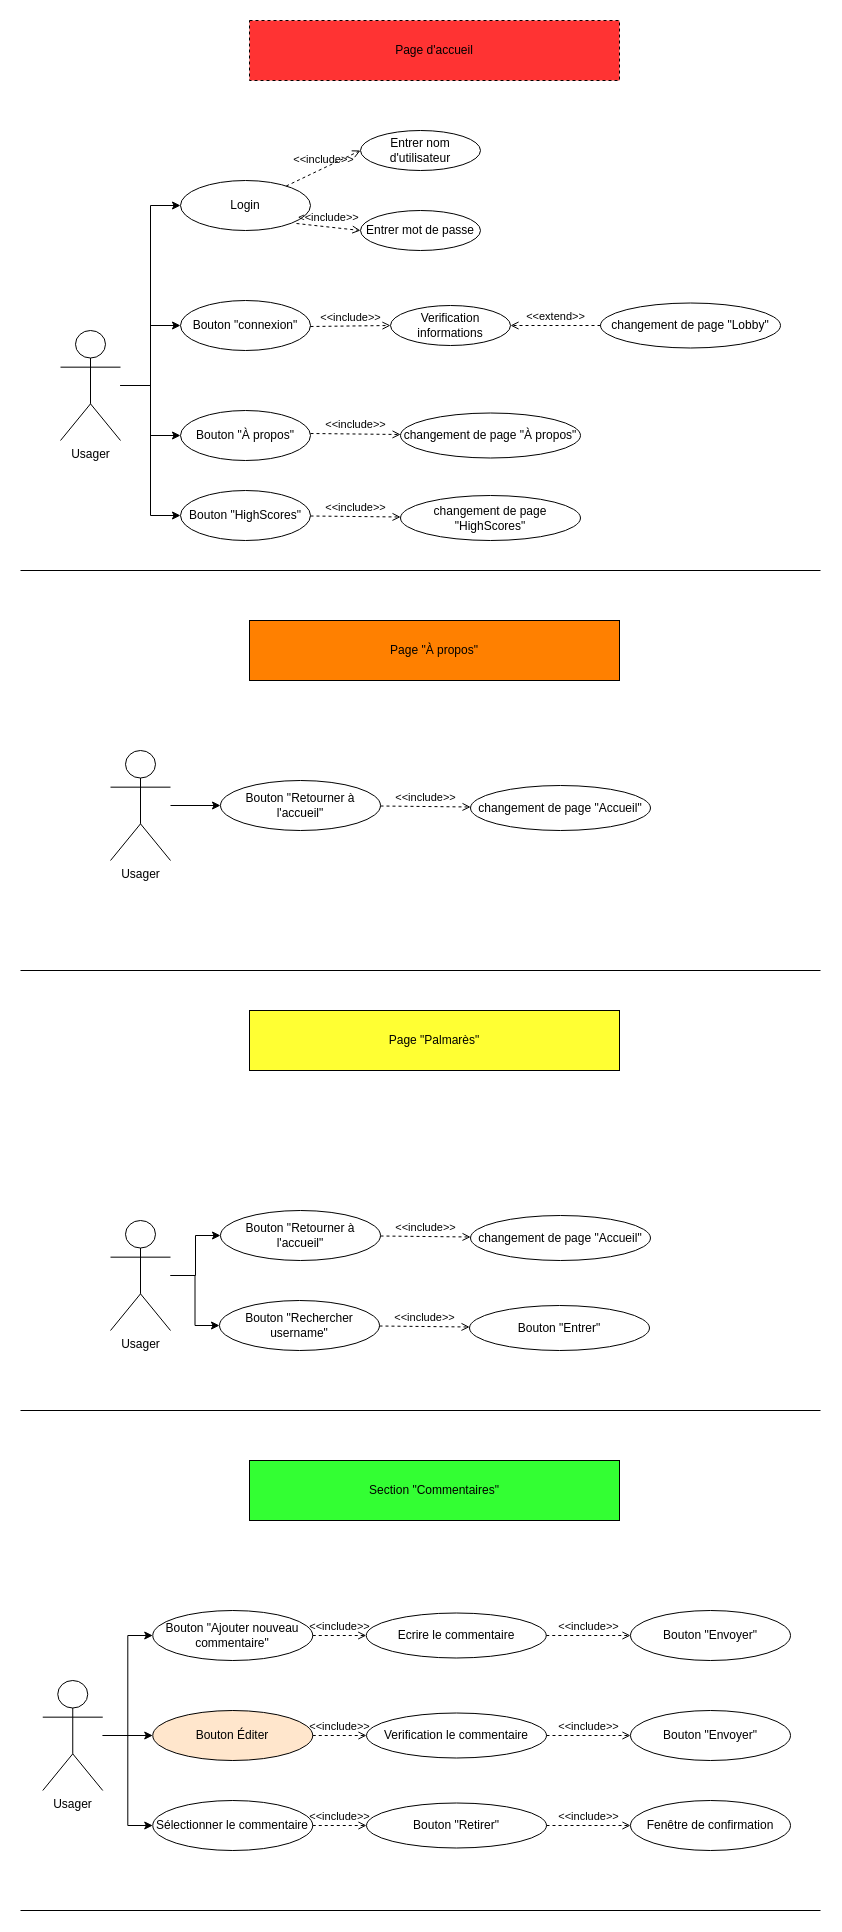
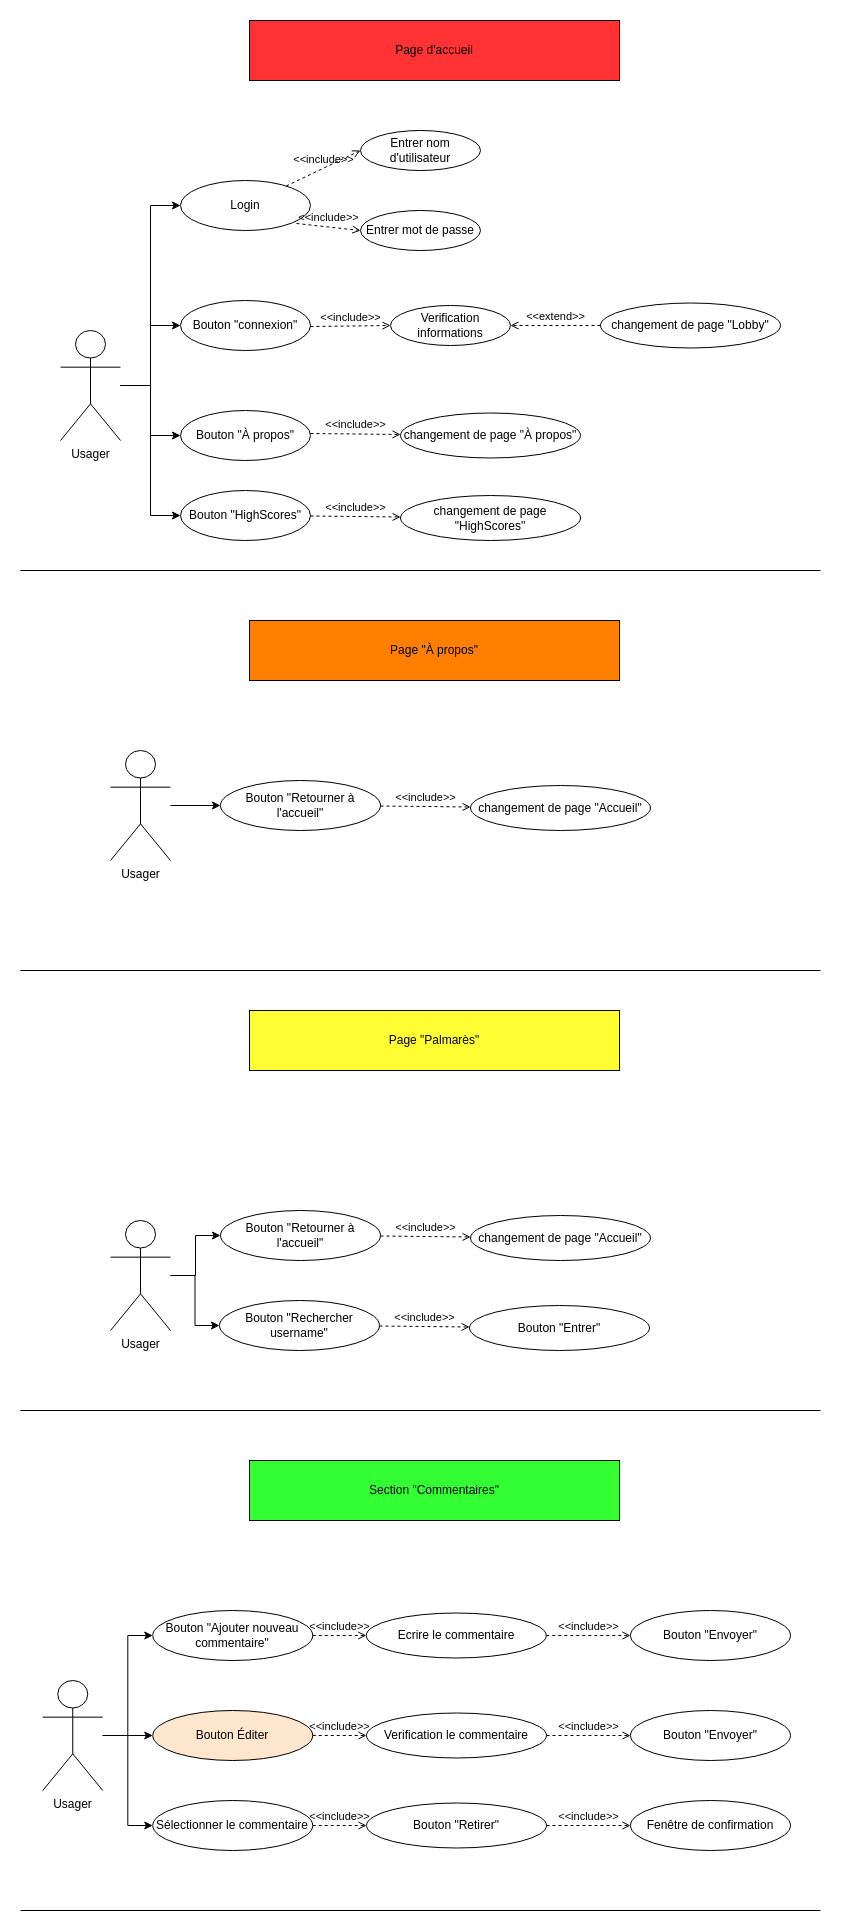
(435, 51) -> (435, 51)
